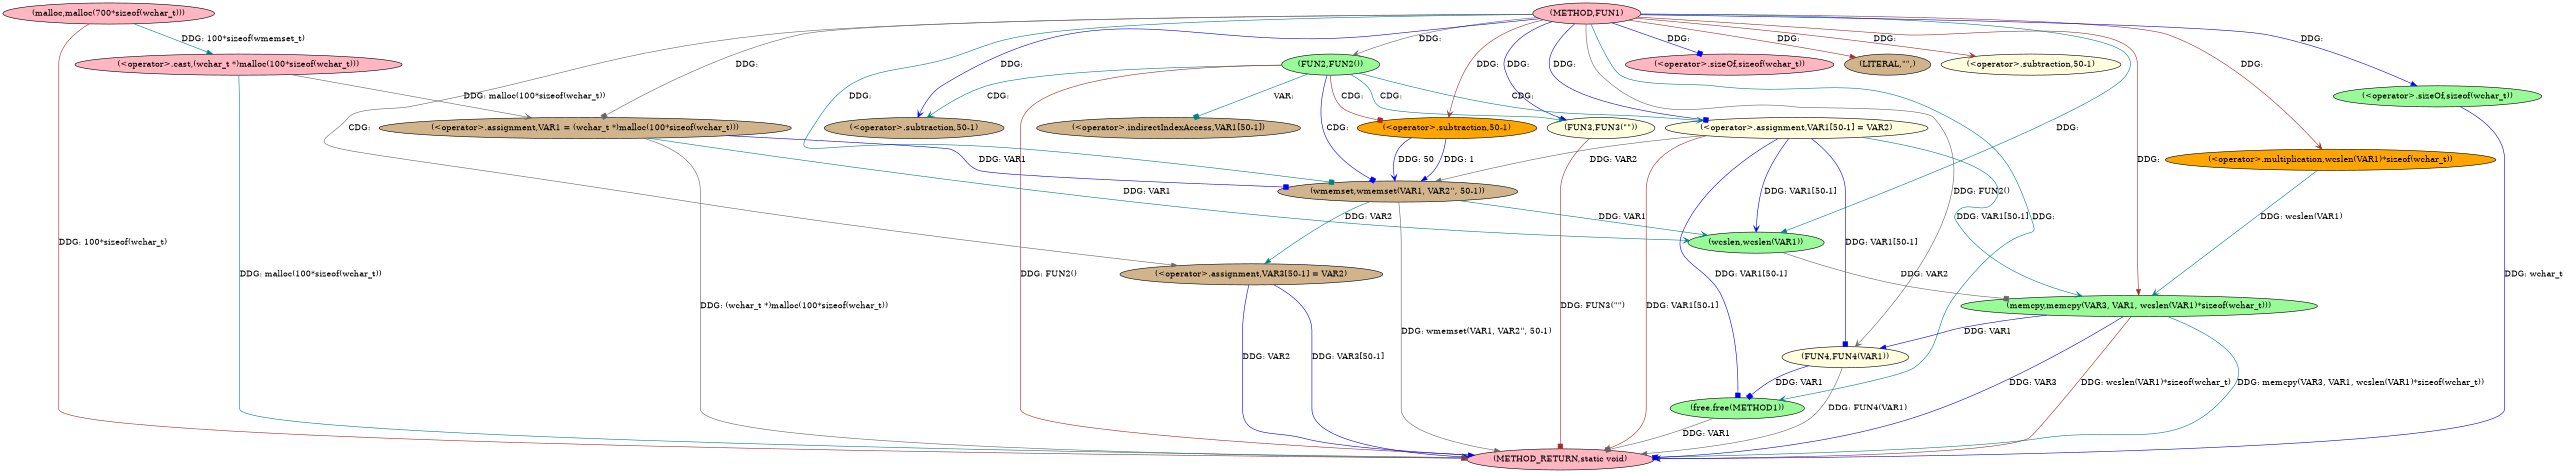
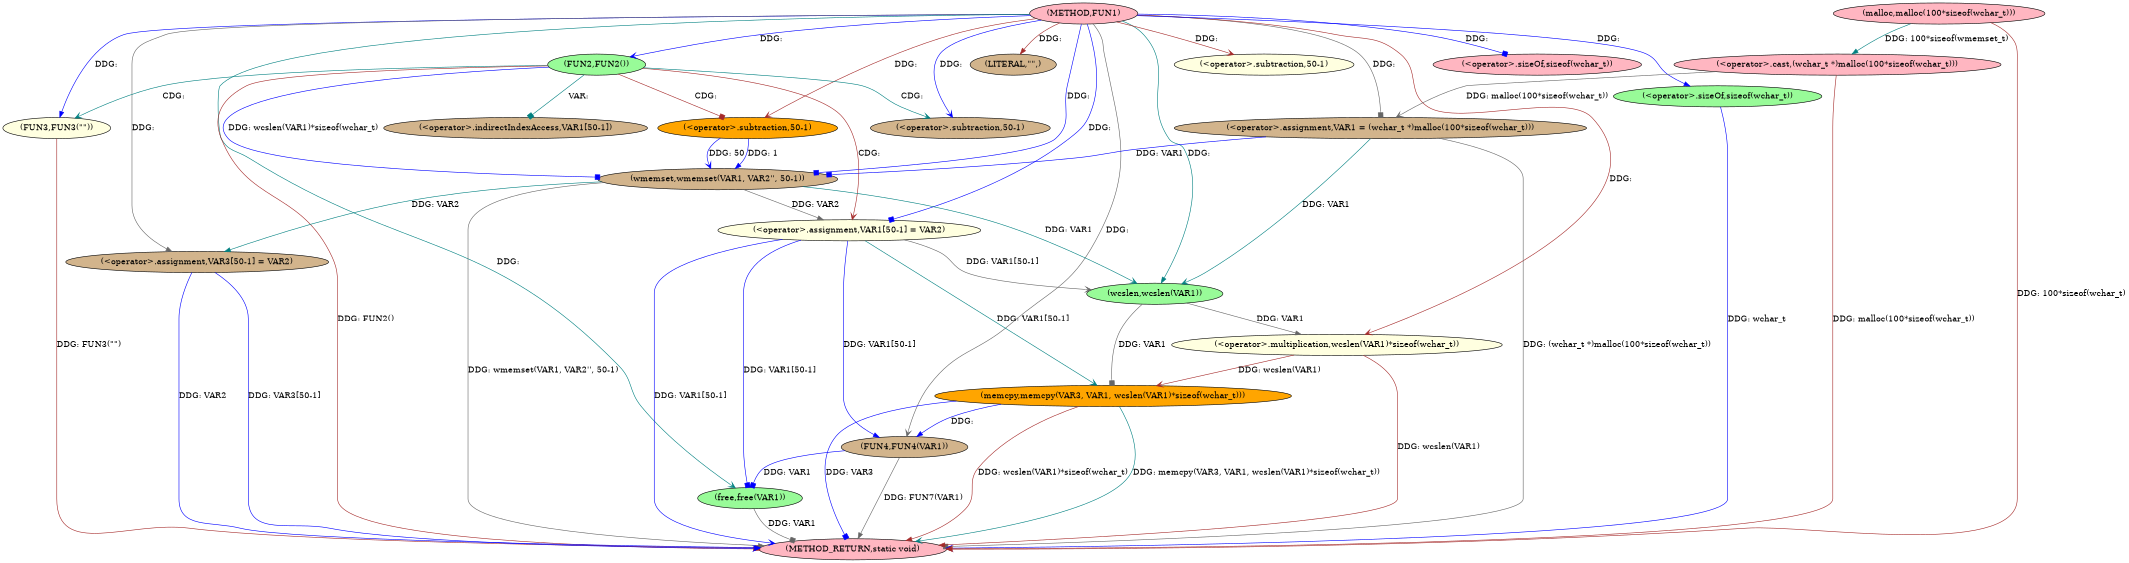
(109, 14) -> (1939, 14)
(2007, 32) -> none
(1415, 36) -> (832, 27)
(891, 70) -> (998, 154)
(1527, 109) -> (795, 93)
(361, 128) -> (145, 128)
(1339, 128) -> (304, 128)
(1572, 152) -> (781, 204)
(2331, 160) -> (1337, 345)
(1765, 180) -> (990, 279)
(1982, 192) -> (1119, 230)
(2237, 231) -> (1228, 370)
(1845, 234) -> (843, 344)
(1925, 274) -> (1142, 345)
(1646, 284) -> (654, 388)
(2139, 306) -> (1113, 396)
none -> (1241, 318)
(1988, 332) -> (964, 422)
(1845, 357) -> (905, 447)
(1737, 408) -> (750, 498)
(1868, 408) -> (924, 498)
(683, 441) -> (1705, 527)
none -> (1252, 525)
